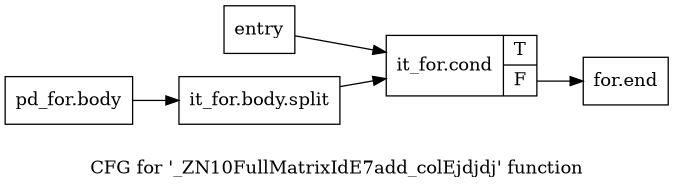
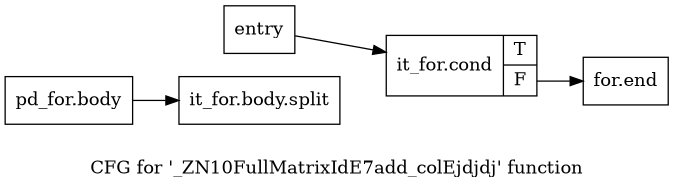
(357, 84) -> none
